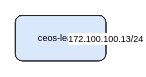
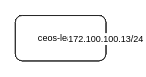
(60, 38) -> (60, 38)
